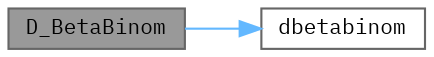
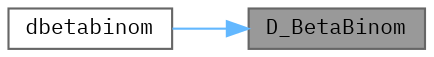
(212, 29) -> (199, 29)
